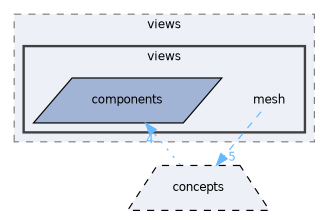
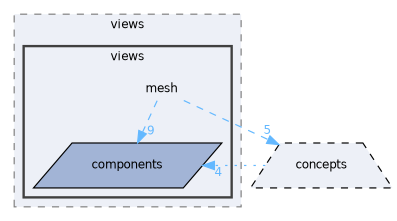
none -> (150, 116)
